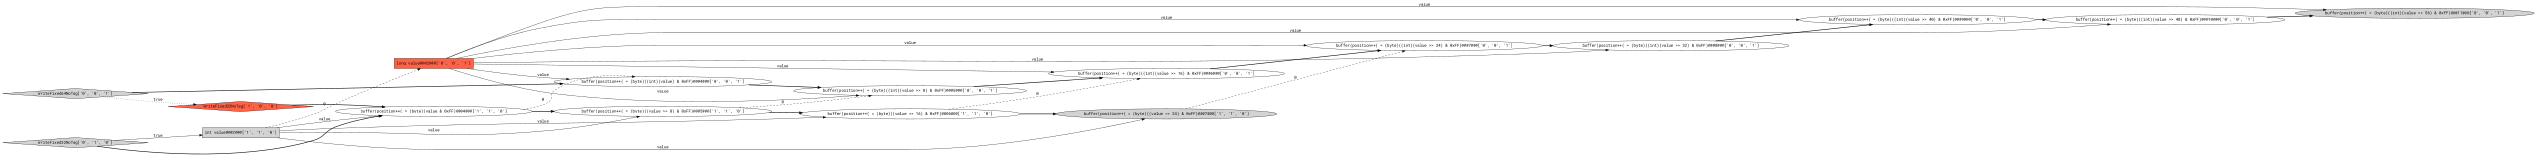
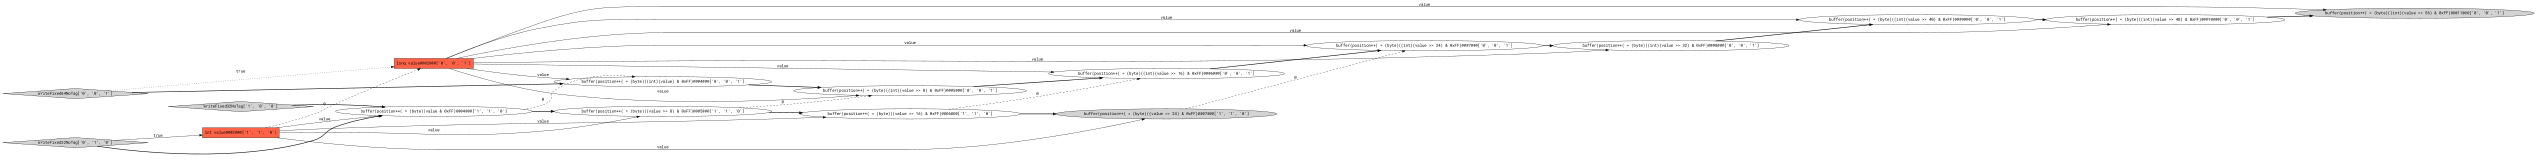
(148, 101) -> (250, 79)
(241, 107) -> (241, 107)
(241, 133) -> (241, 133)
